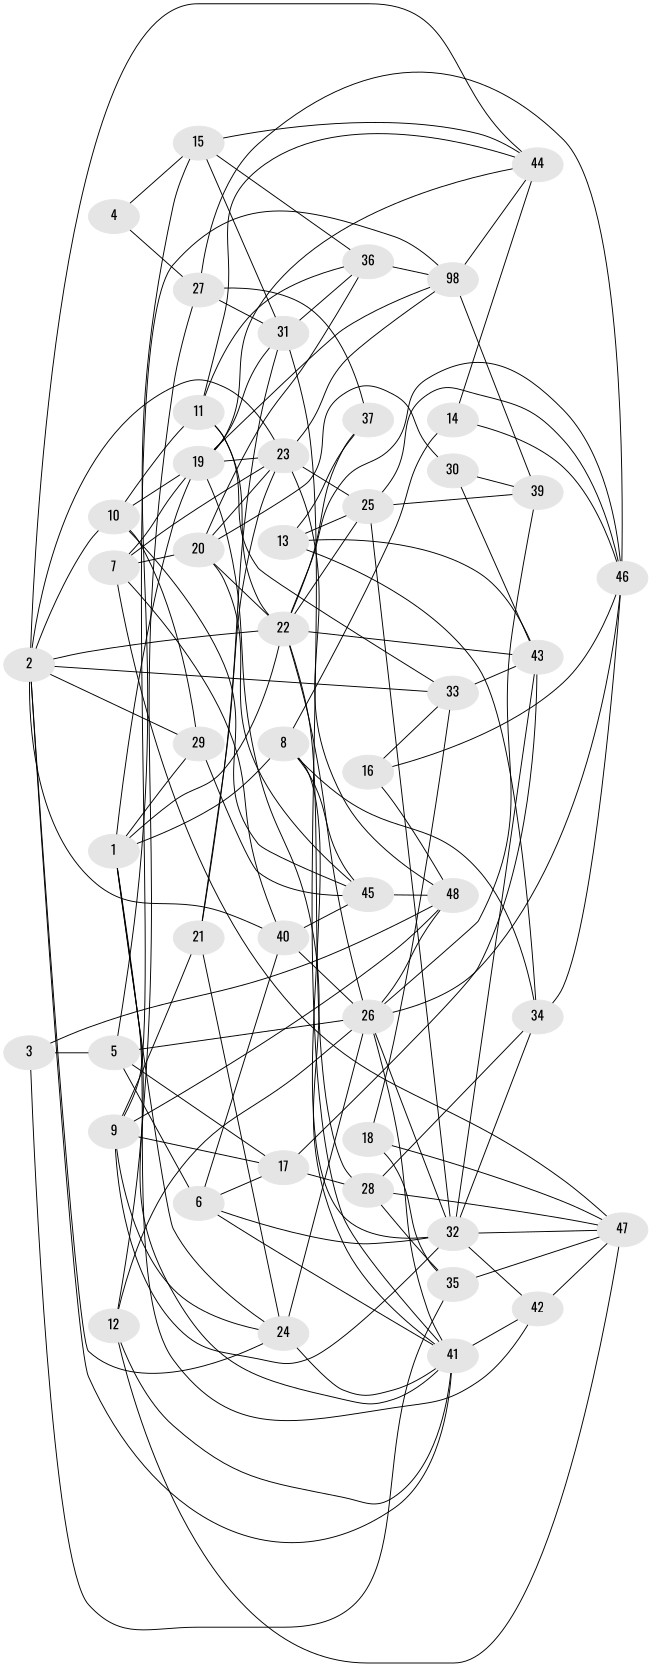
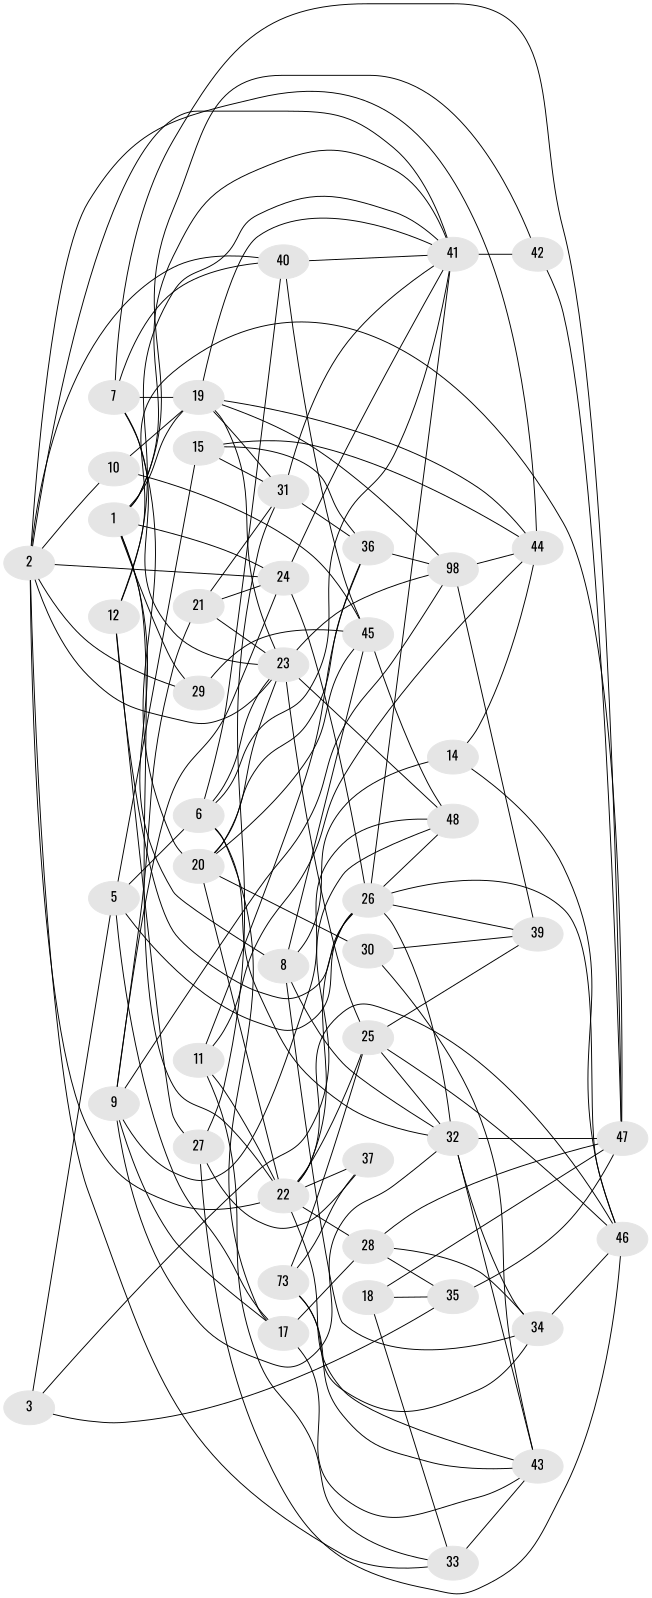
(114, 217) -> none
(153, 463) -> none
(283, 542) -> (283, 1283)
(173, 625) -> none
none -> (244, 727)
(368, 772) -> none
(326, 978) -> (368, 258)
(490, 1266) -> none
